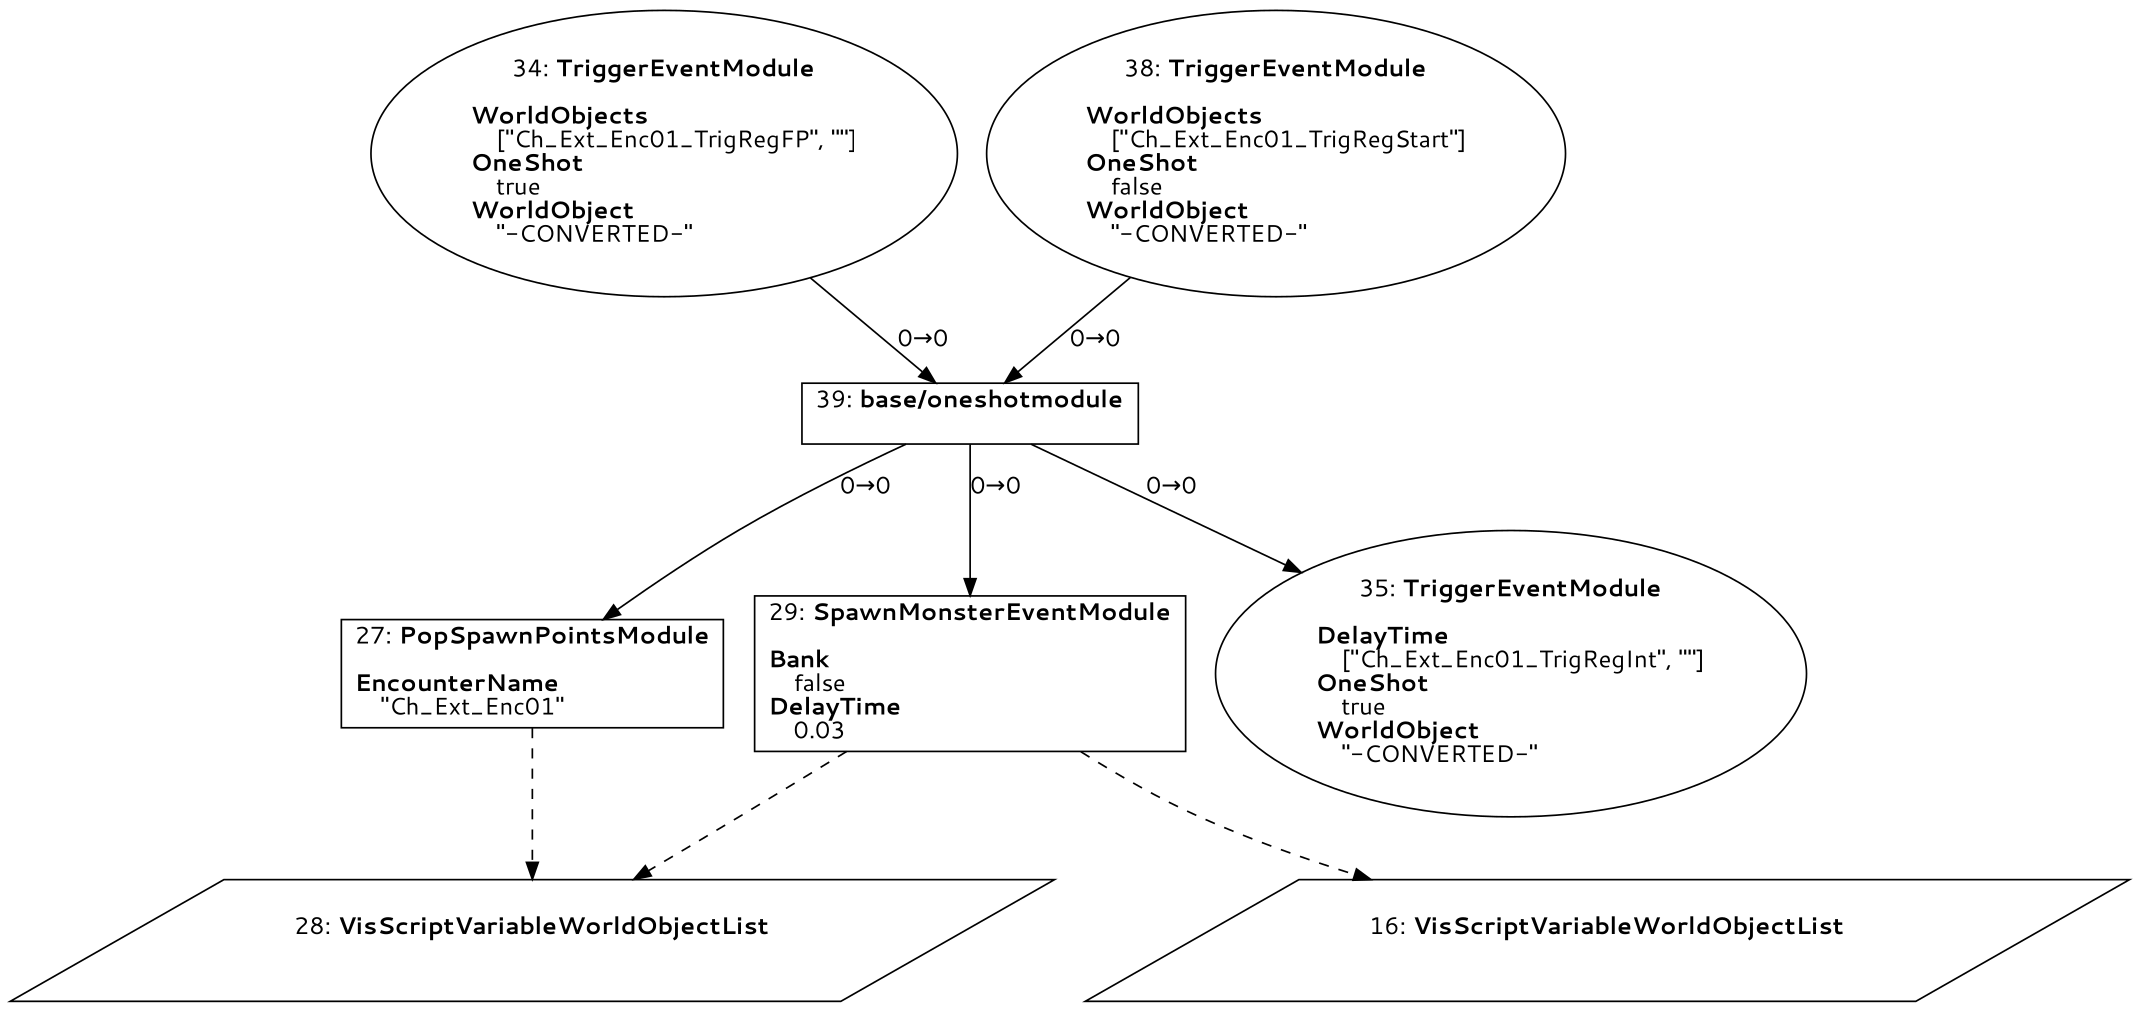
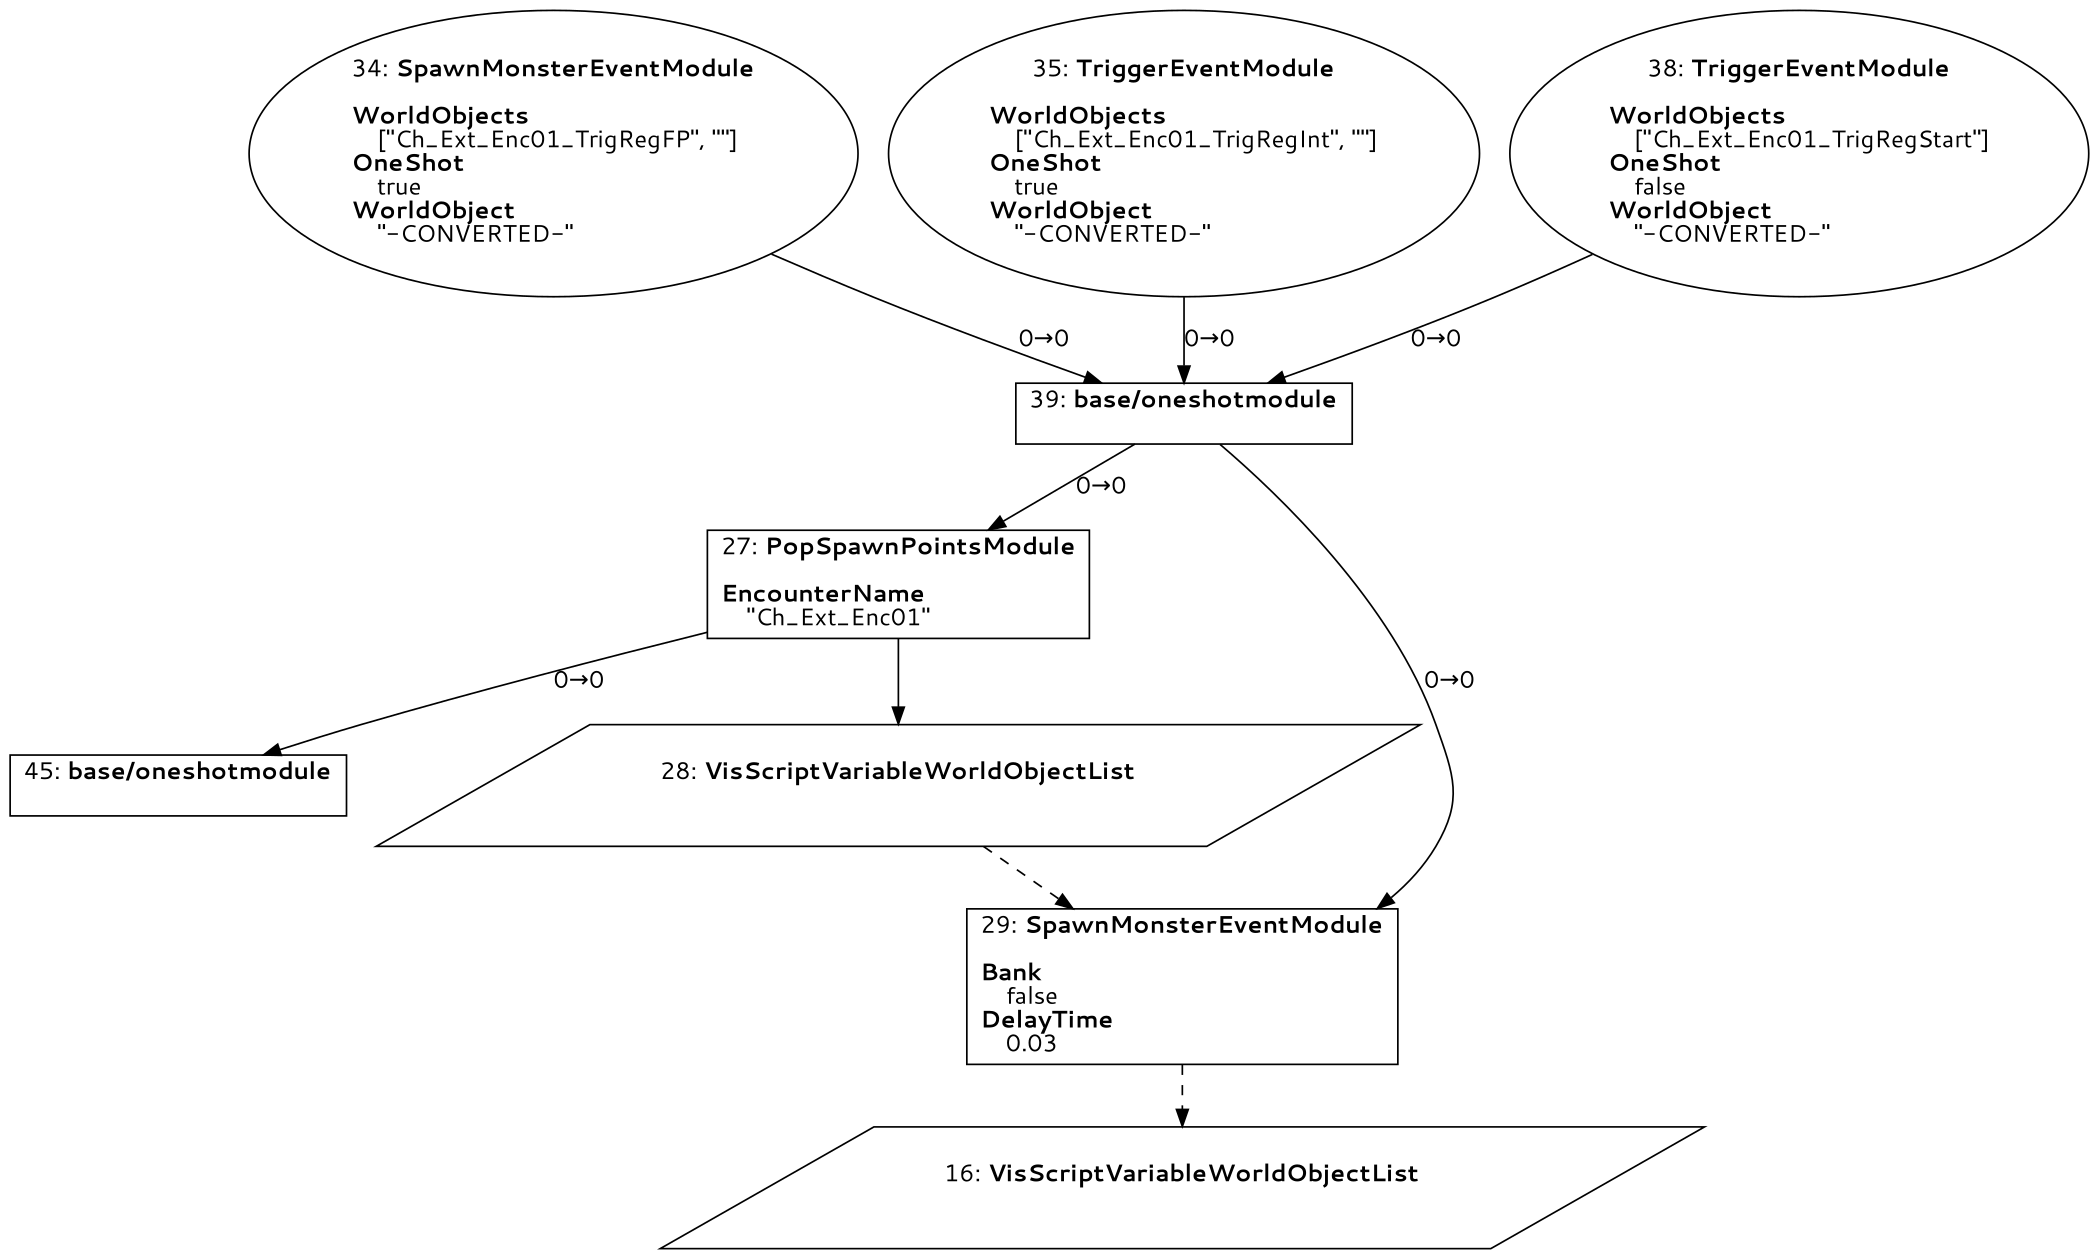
(686, 69) -> (576, 69)
(1158, 505) -> (1184, 331)
(1383, 636) -> (1078, 116)
none -> (178, 785)
(532, 795) -> (898, 673)
(748, 811) -> (1021, 873)
